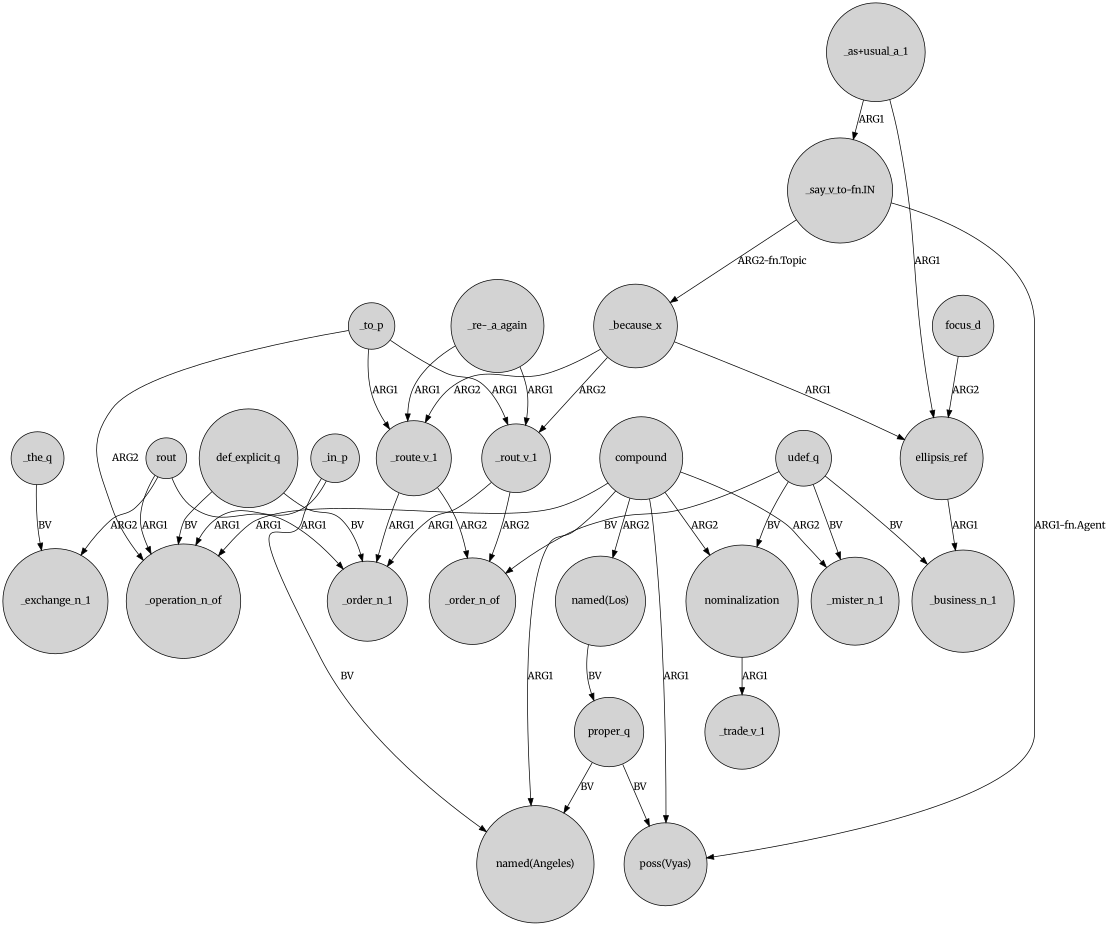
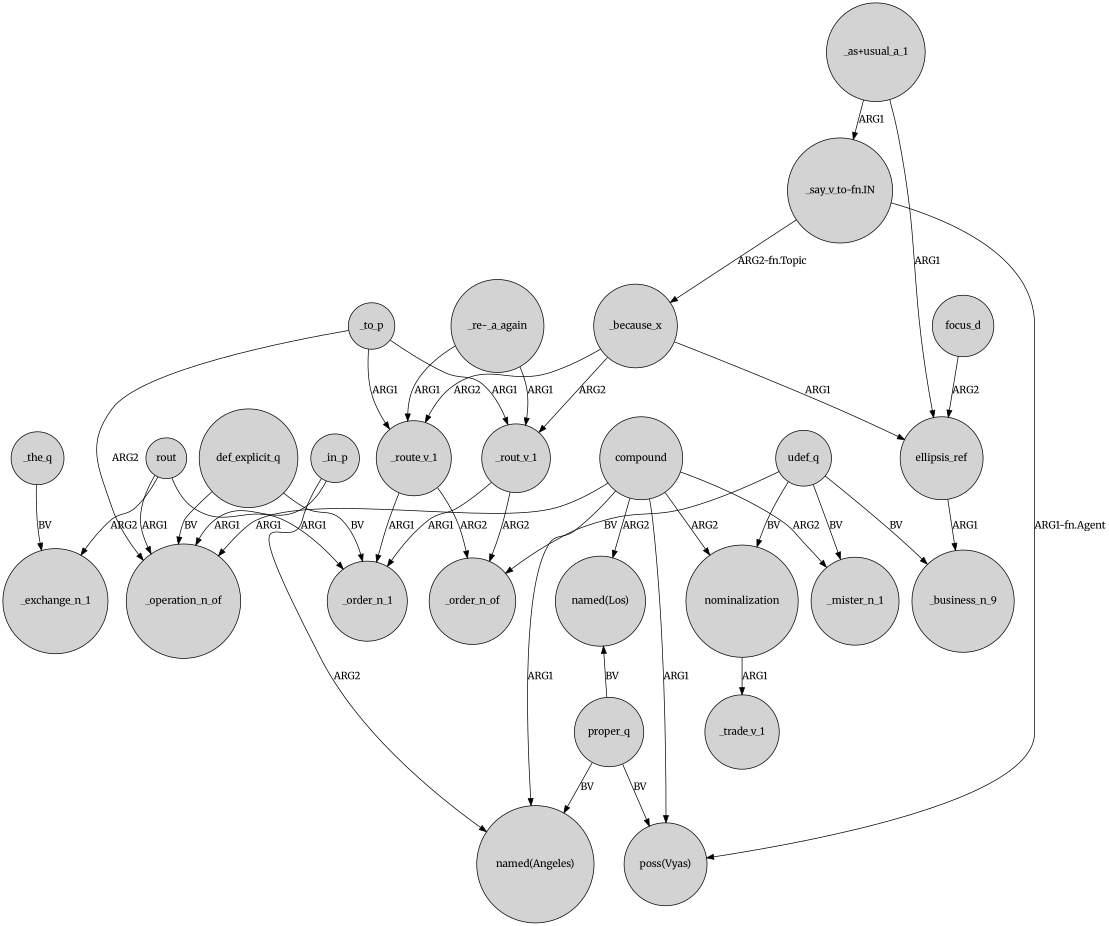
(963, 601) -> (963, 601)
(587, 669) -> (605, 675)
(347, 677) -> (347, 677)
